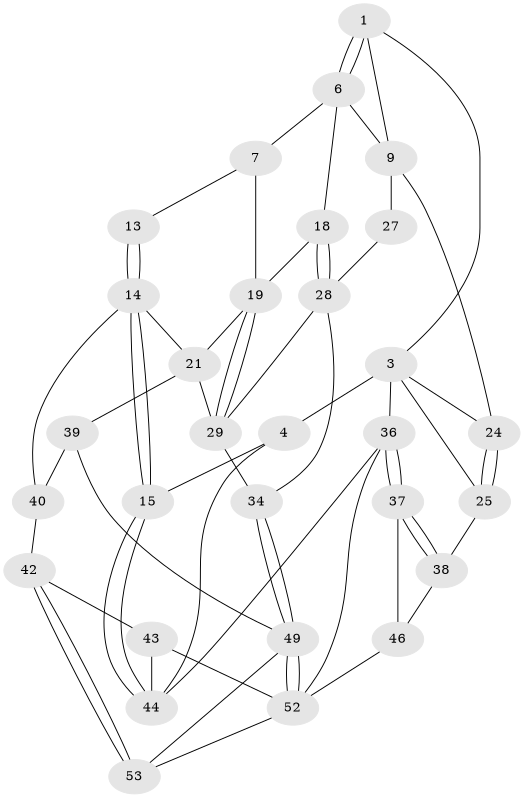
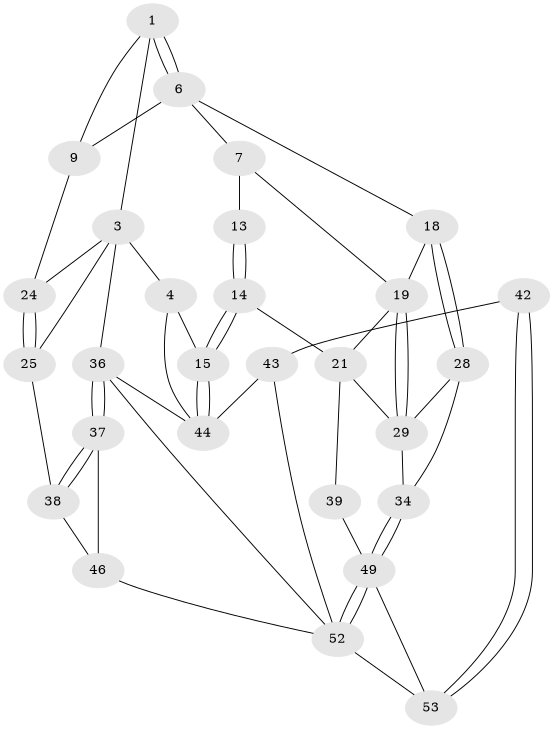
(391, 227) -> none
(38, 502) -> none
